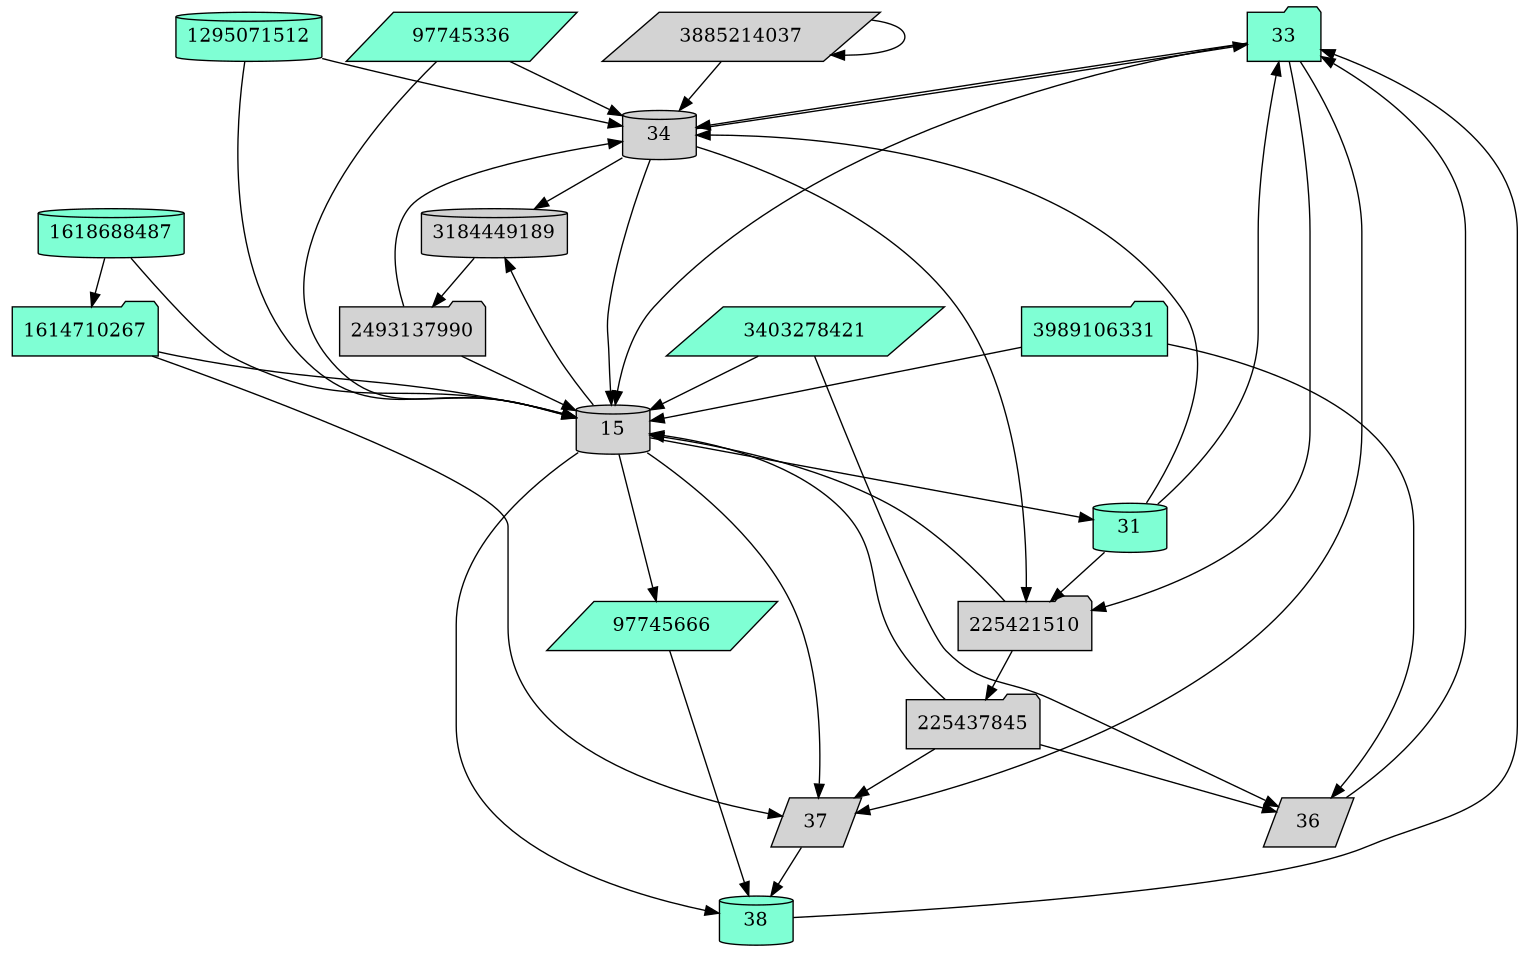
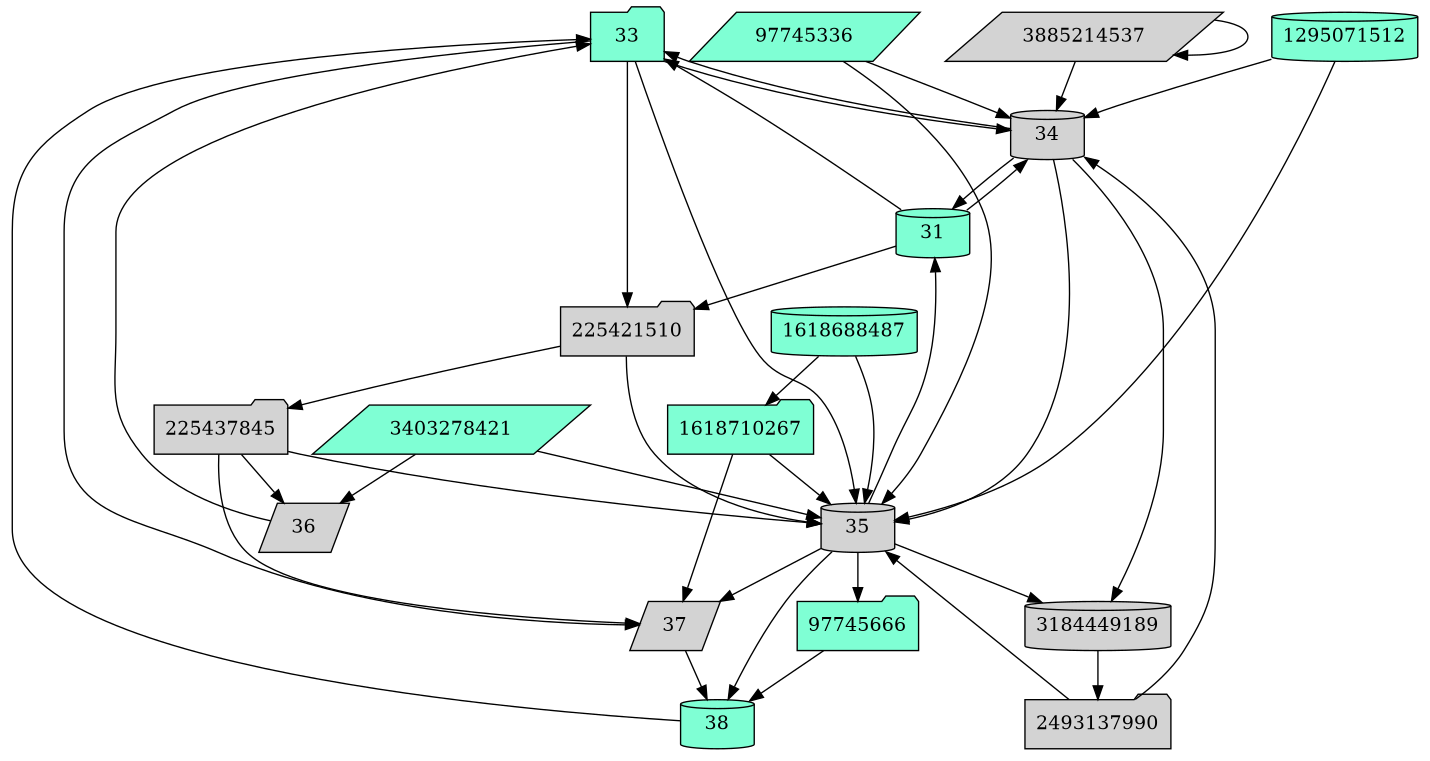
(741, 37) -> (1084, 37)
(951, 301) -> (988, 178)
(85, 331) -> (741, 430)
(1095, 331) -> none
(613, 430) -> (858, 528)
(662, 626) -> (858, 626)
